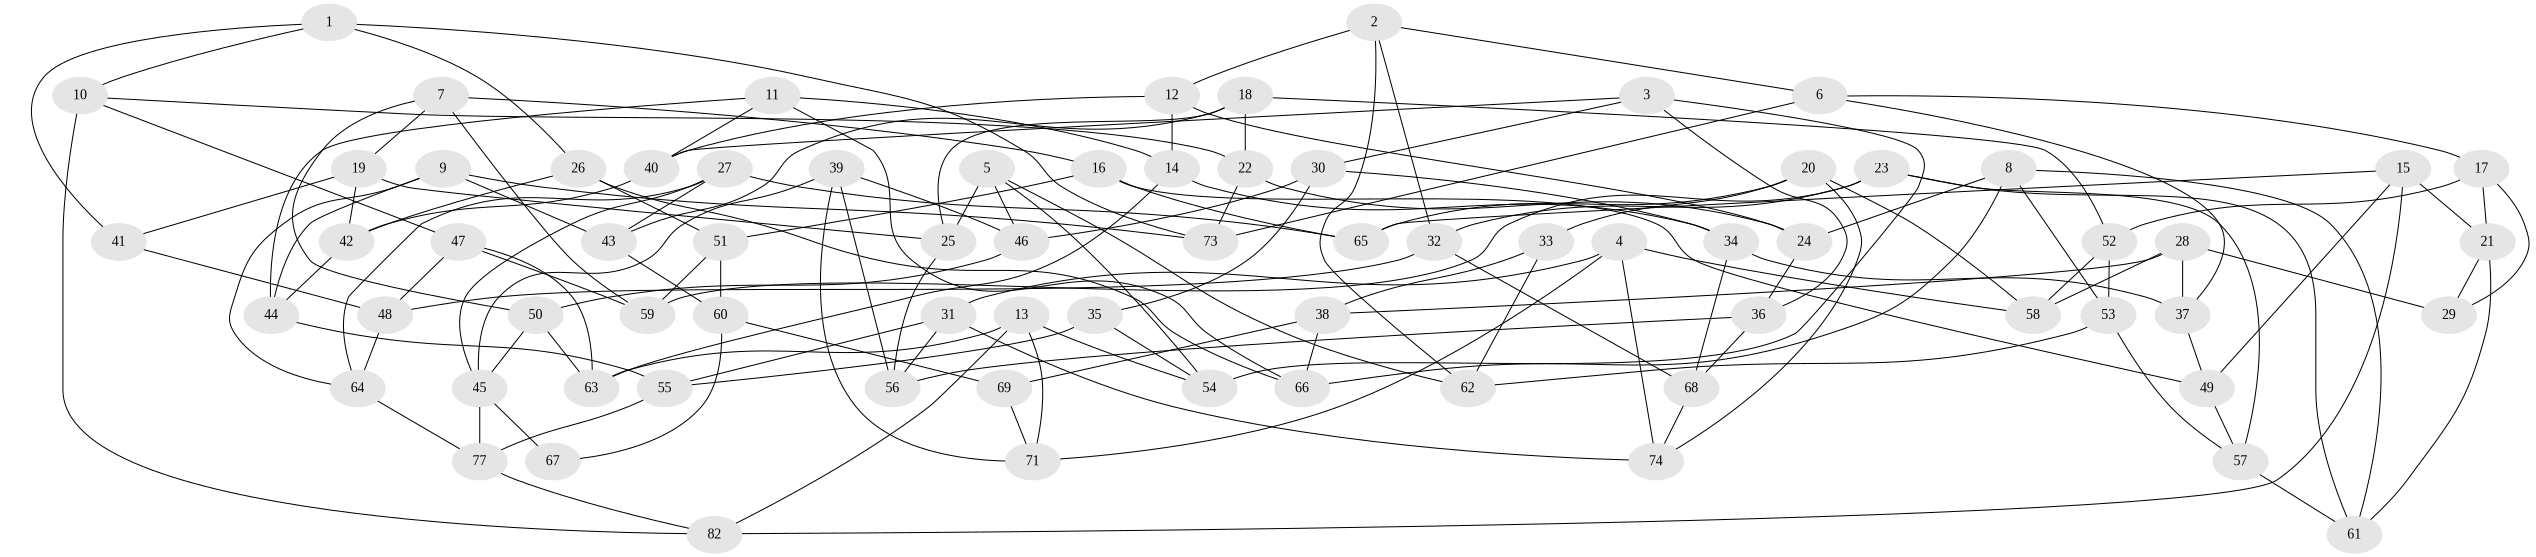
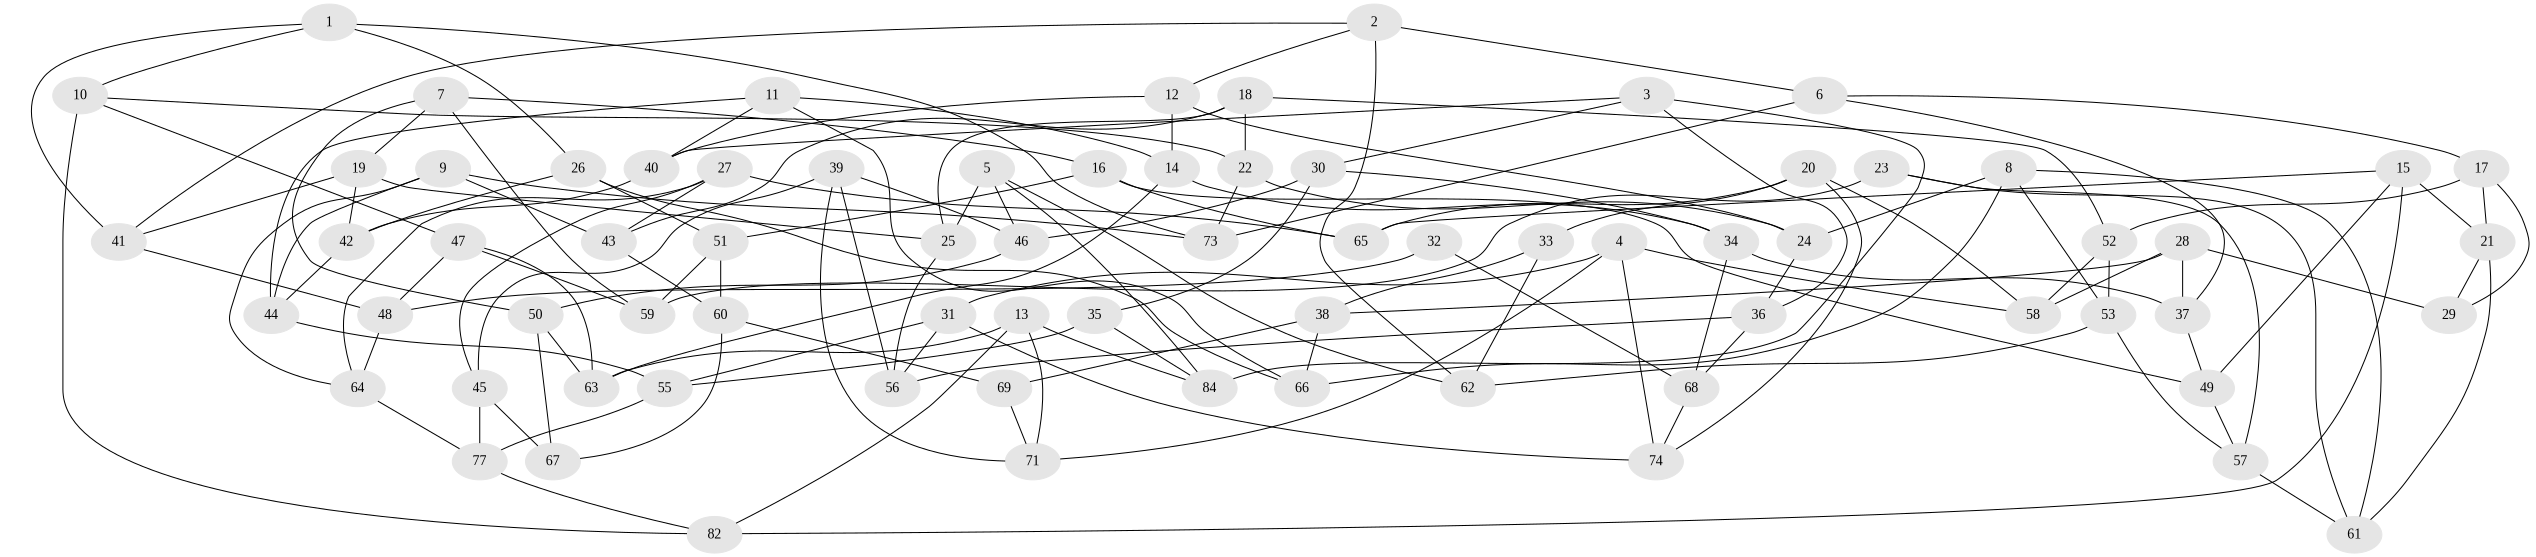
(1404, 132) -> (720, 38)
(1659, 207) -> none
(505, 355) -> (544, 388)
(1210, 388) -> (1210, 388)
